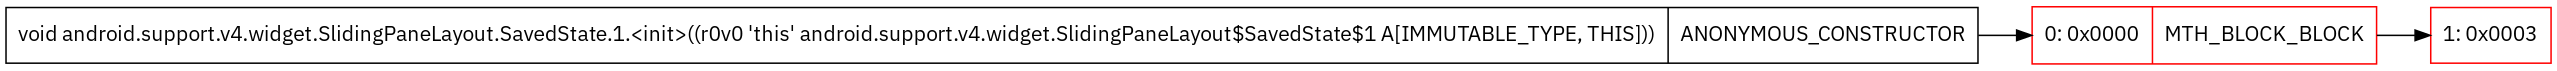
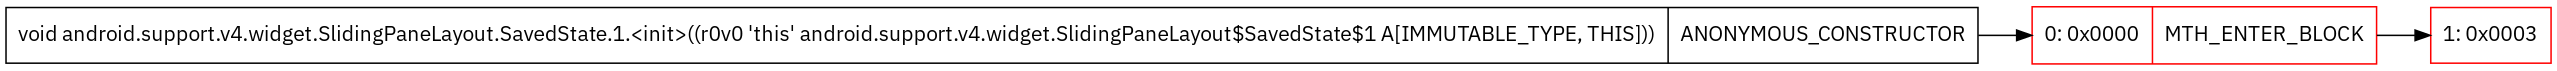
(2265, 35) -> (2265, 35)
